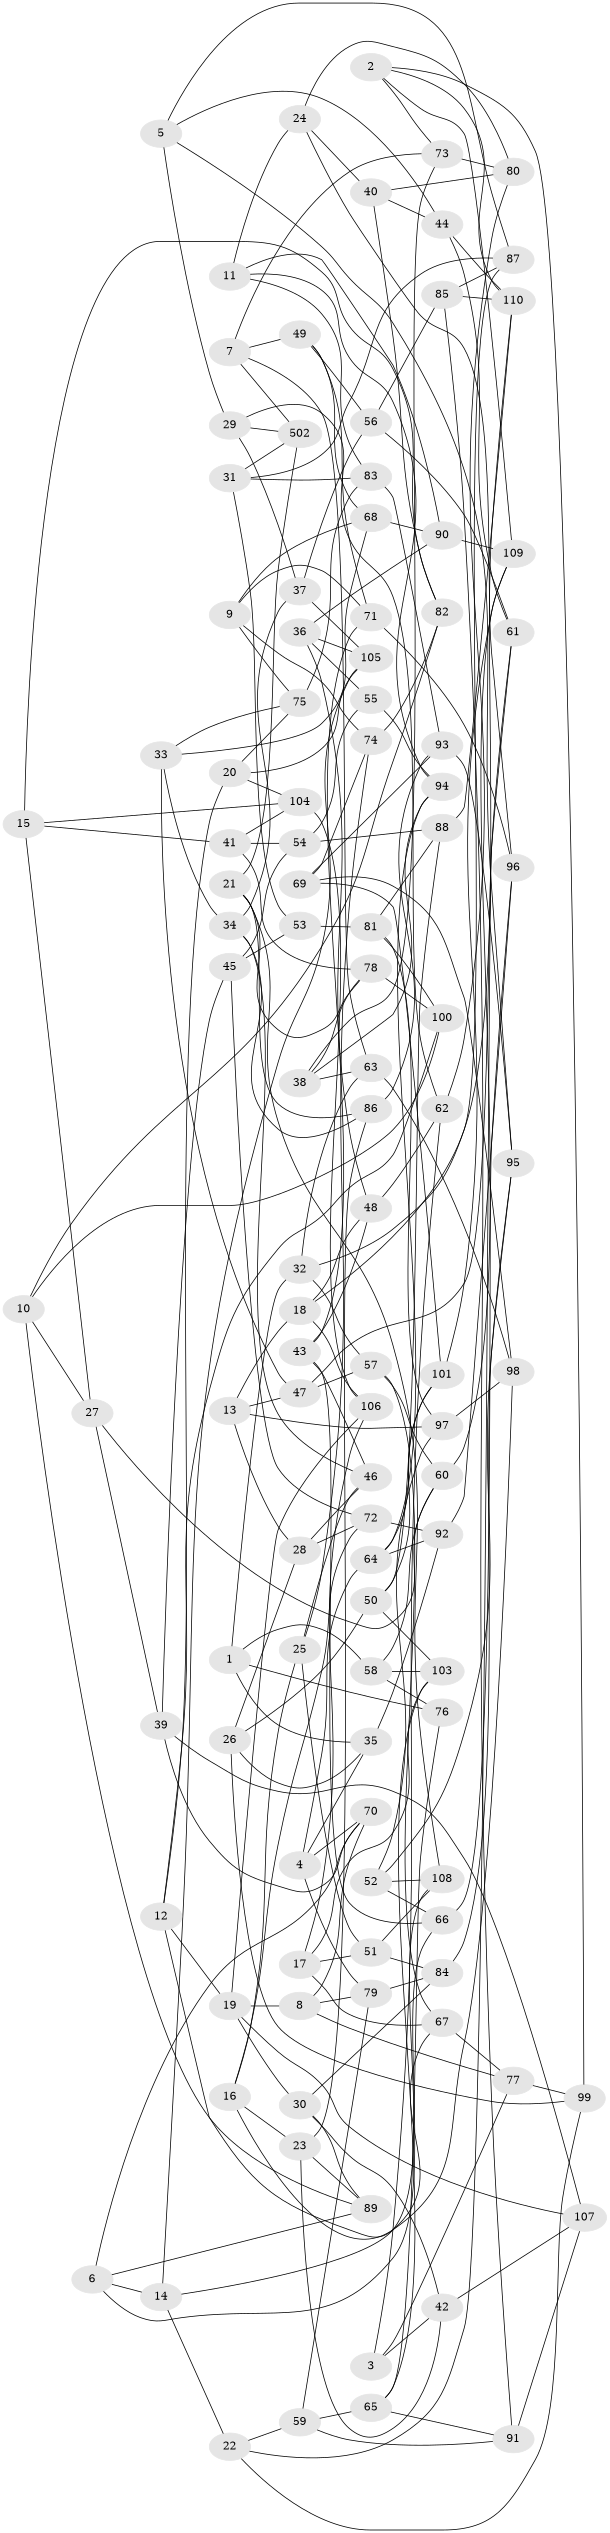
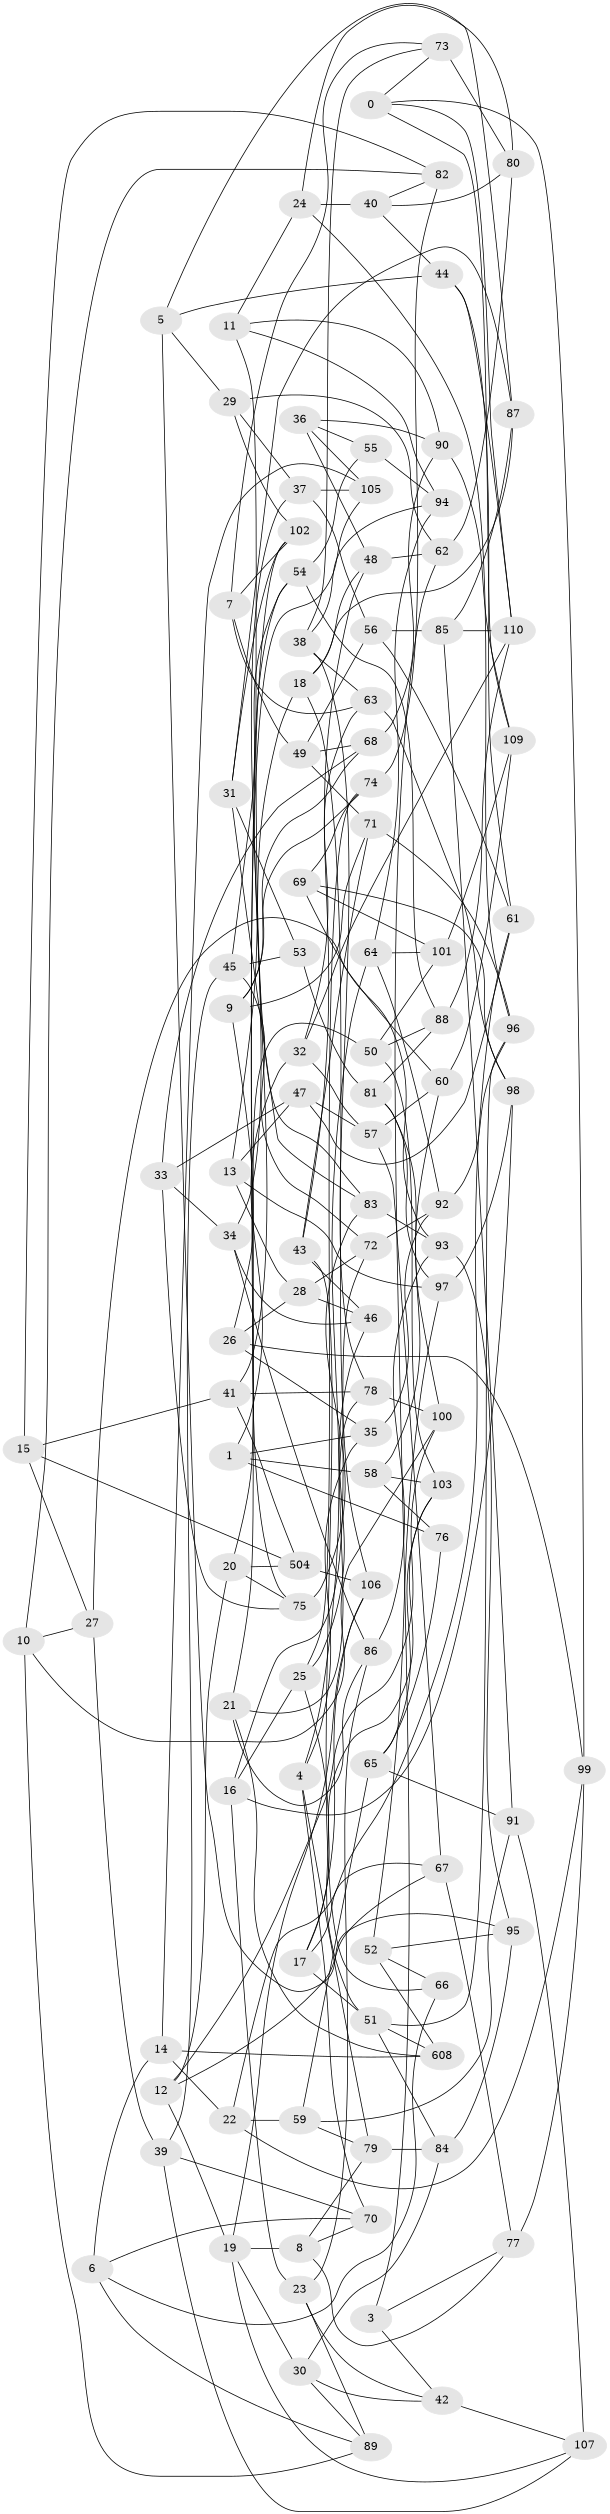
(371, 67) -> (371, 105)
(300, 434) -> (300, 531)
(300, 802) -> (300, 1566)
(490, 1398) -> (486, 1562)
(442, 1879) -> (442, 2056)
